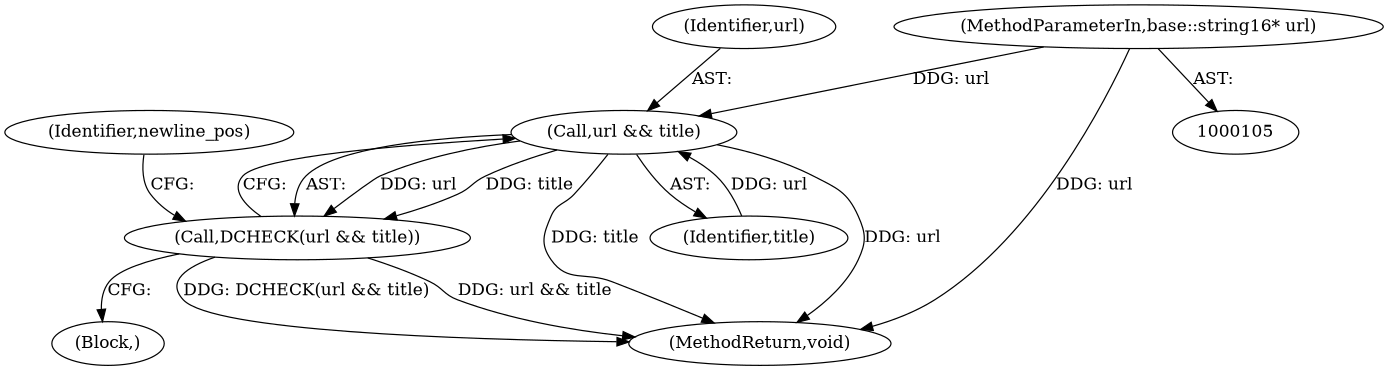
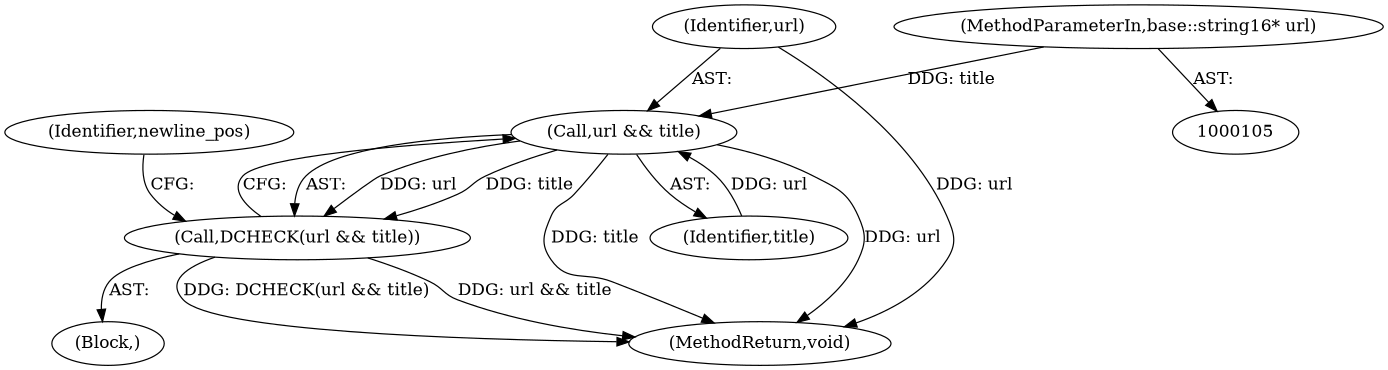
(952, 80) -> (952, 80)
(1028, 214) -> (926, 180)
(132, 291) -> (132, 291)
